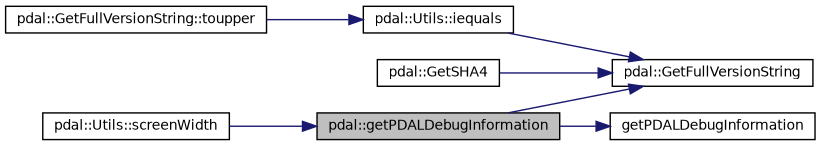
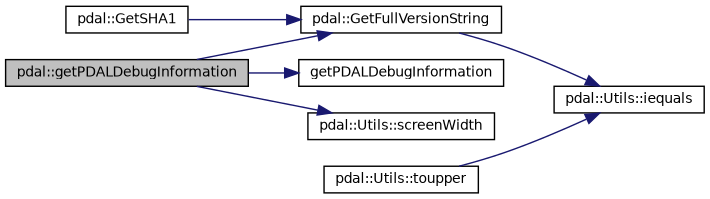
(136, 20) -> (401, 180)
(569, 45) -> (524, 54)
(438, 73) -> (127, 20)
(266, 126) -> (257, 98)
